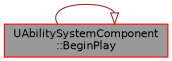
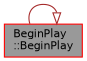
(86, 41) -> (43, 41)
